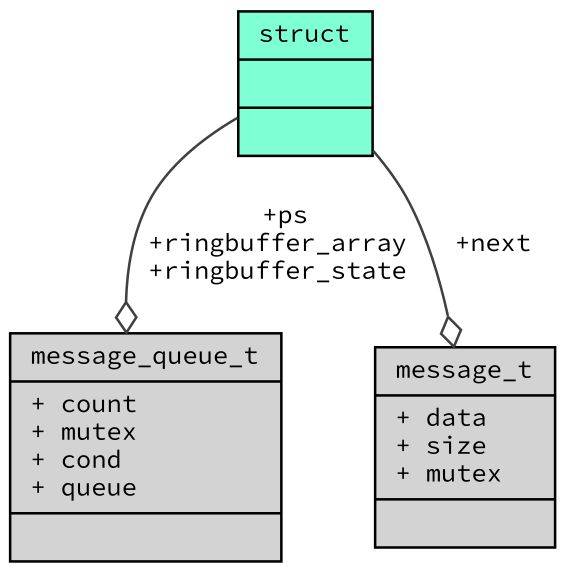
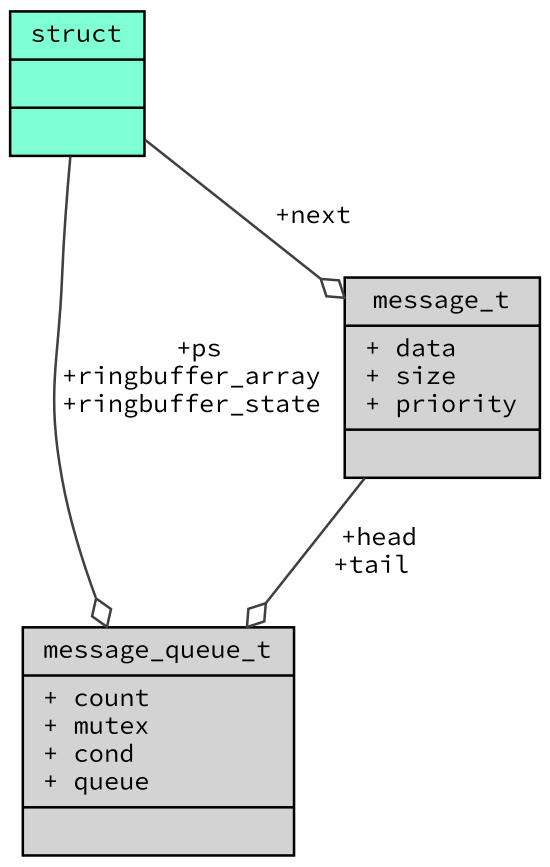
(450, 474) -> (442, 404)
none -> (315, 541)
